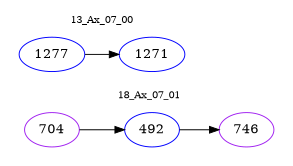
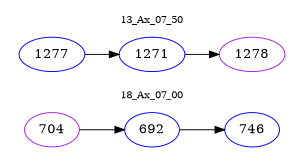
(102, 21) -> (152, 21)
none -> (252, 54)
(149, 96) -> (152, 96)
(152, 130) -> (152, 130)
(247, 130) -> (252, 130)
